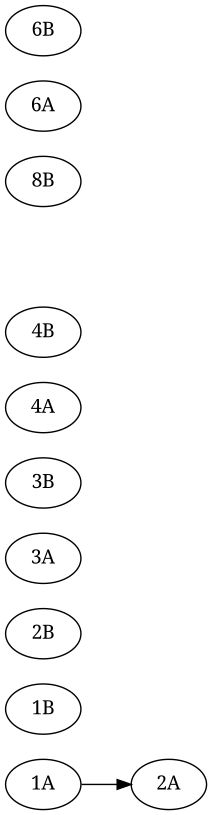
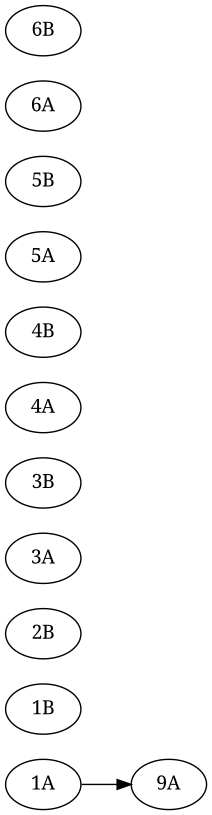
(43, 181) -> (43, 181)
none -> (43, 257)
(169, 784) -> (169, 784)
